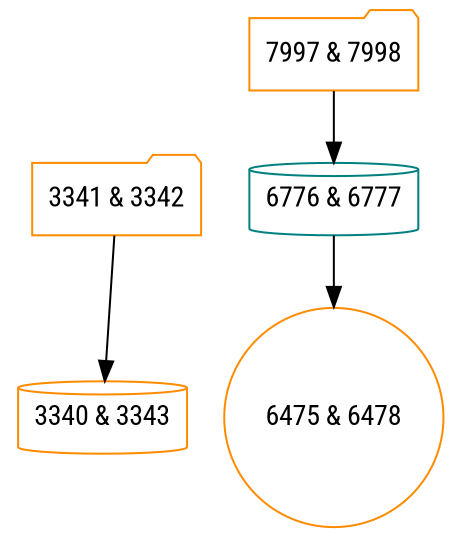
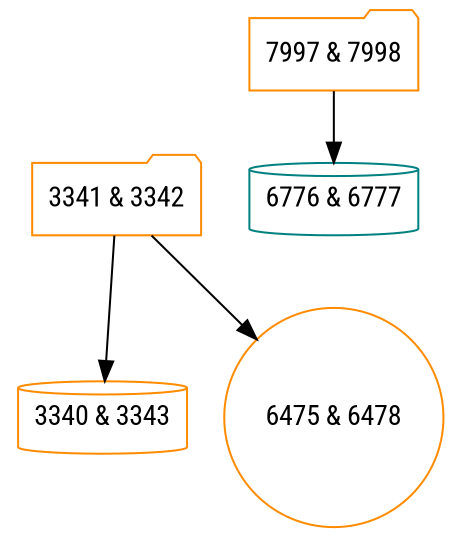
(334, 261) -> (197, 280)
